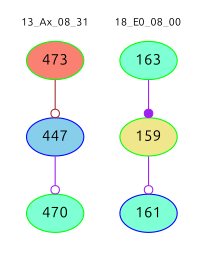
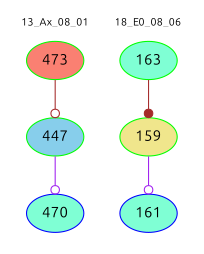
(55, 23) -> (55, 23)
(149, 23) -> (149, 23)
(149, 95) -> (149, 95)
(55, 137) -> (55, 137)
(55, 213) -> (55, 213)
